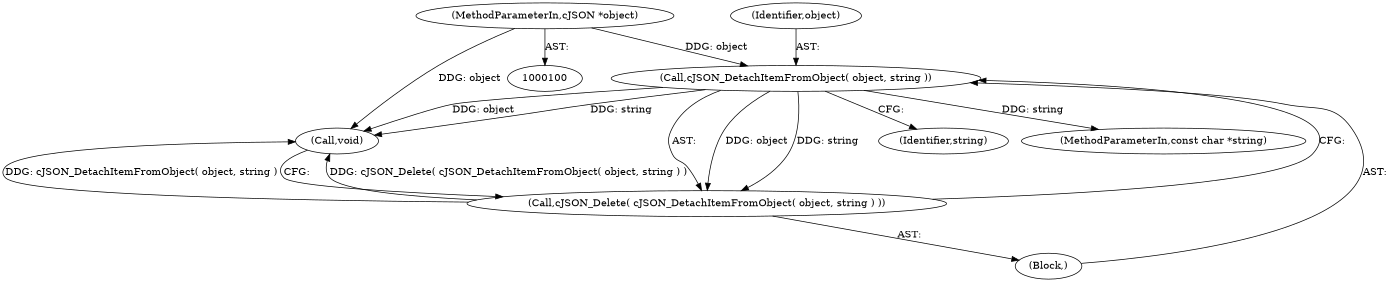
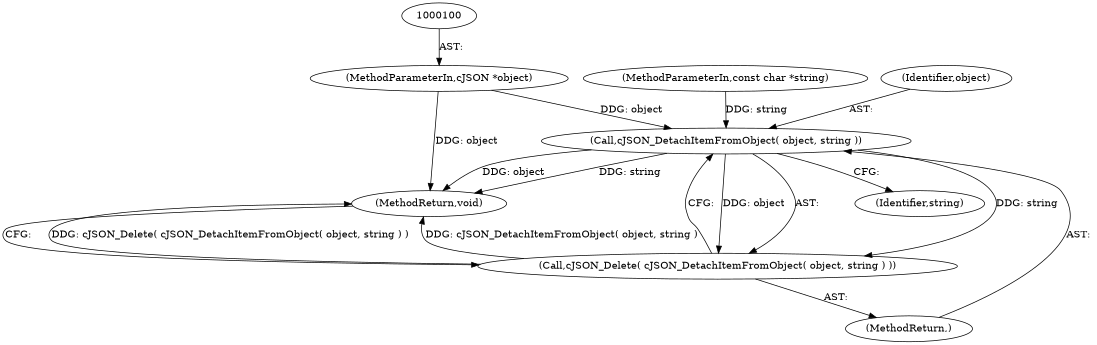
(545, 44) -> (439, 44)
(978, 109) -> (726, 106)
(337, 141) -> (429, 204)
(1049, 266) -> (909, 329)
